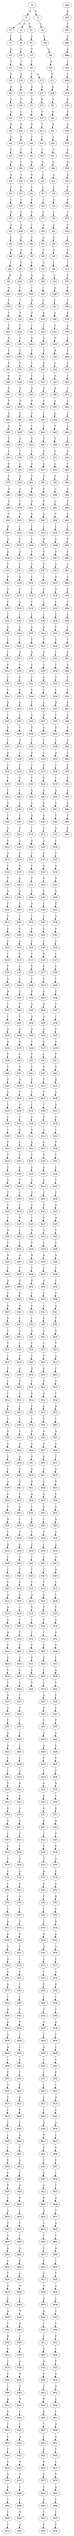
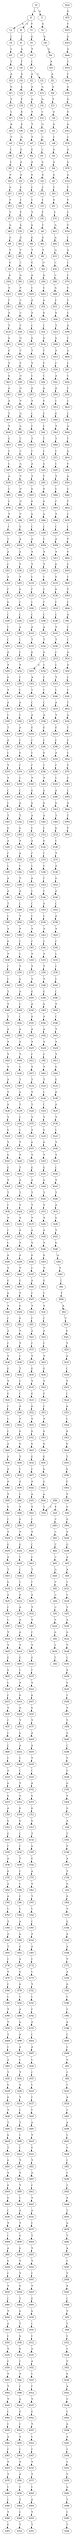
(43, 664) -> (38, 664)
(31, 1519) -> (50, 1506)
